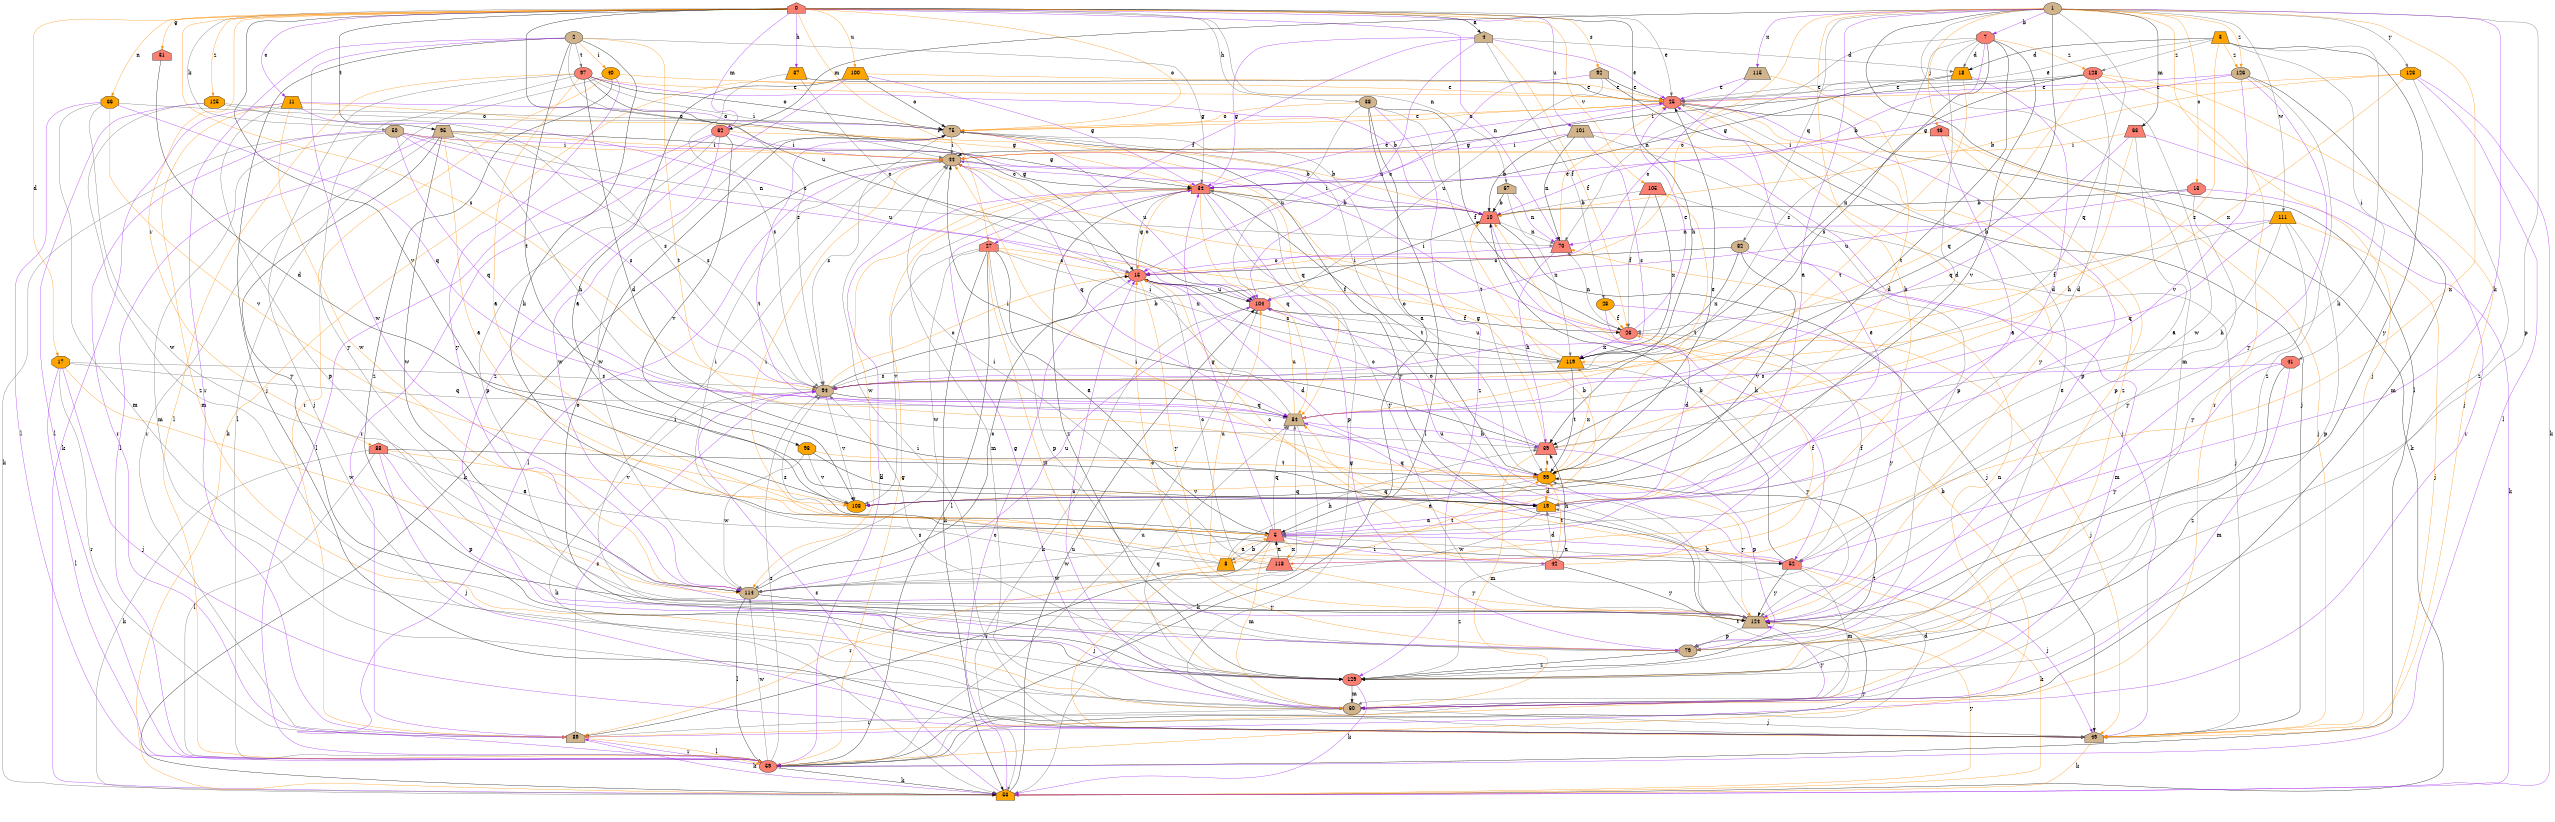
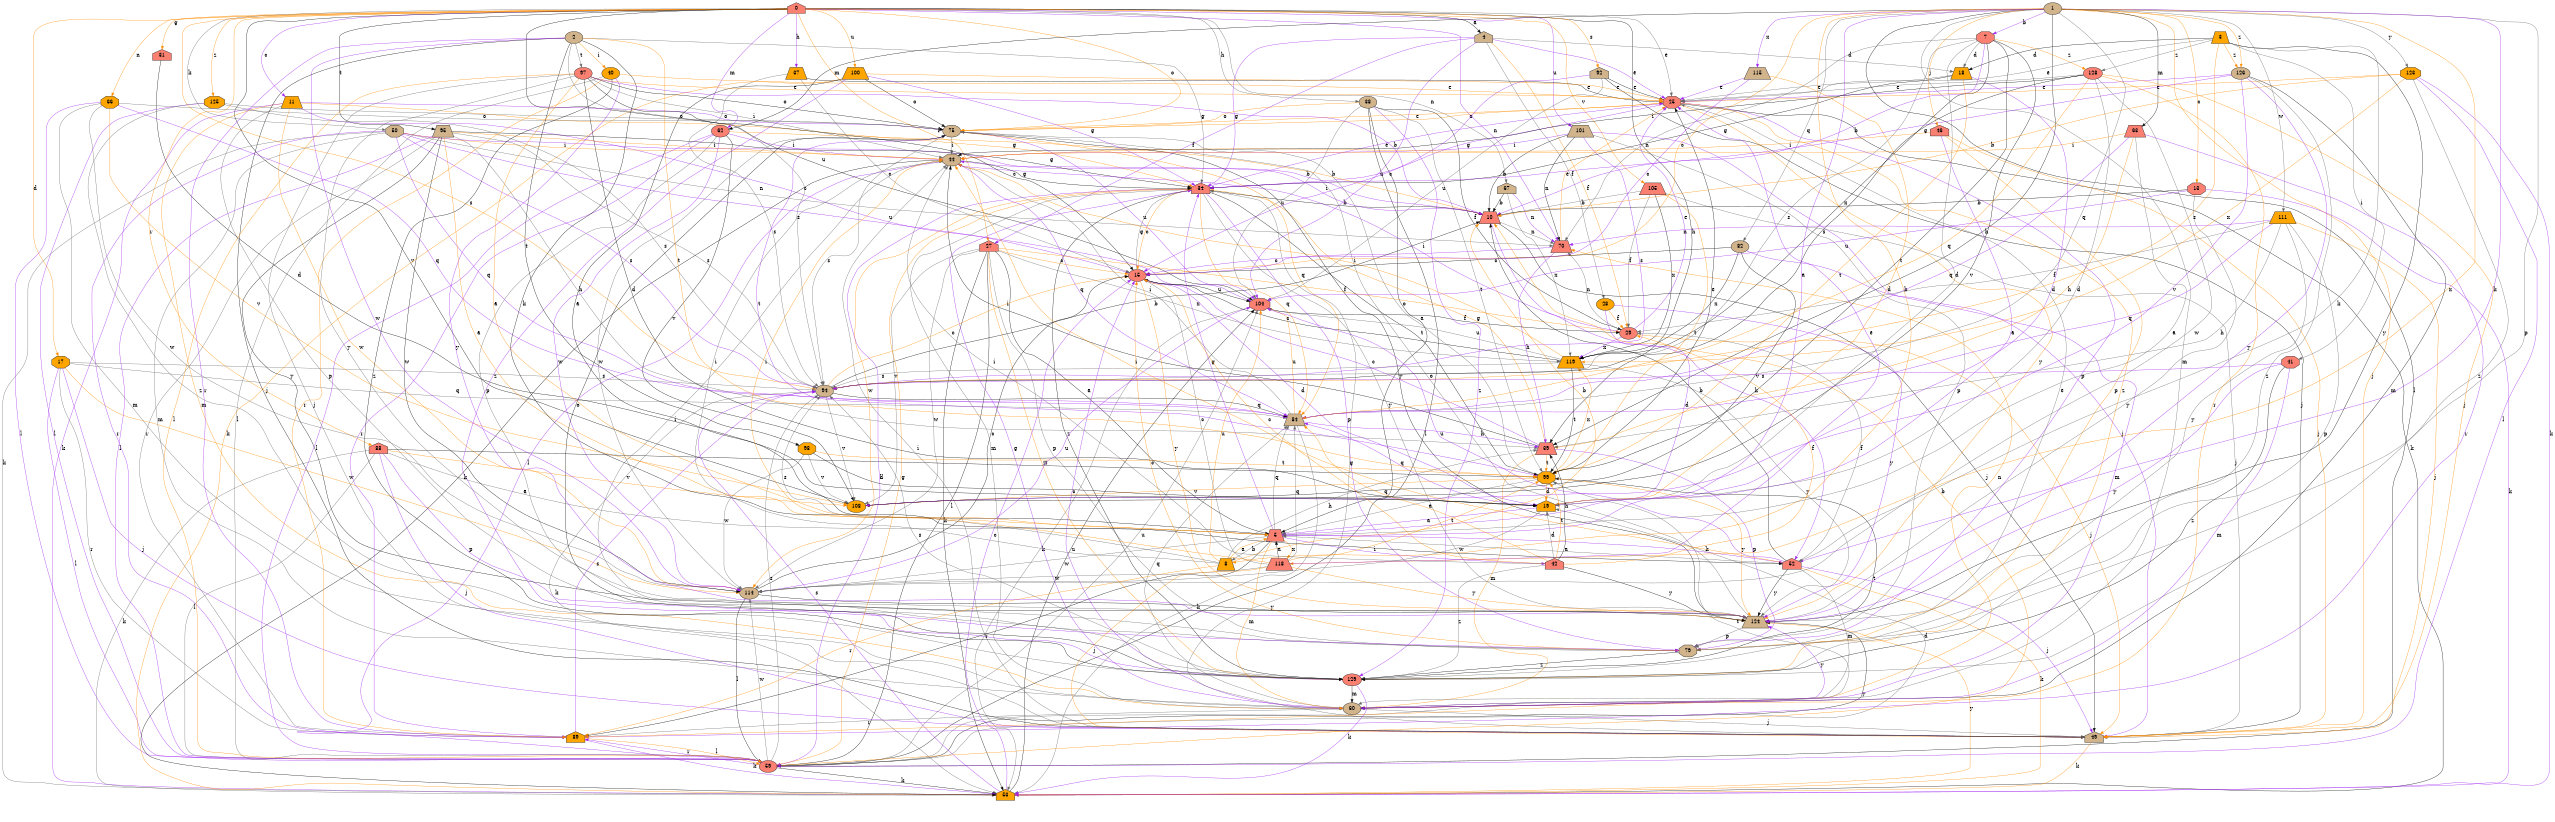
(1629, 333) -> (1629, 333)
(576, 738) -> (576, 738)
